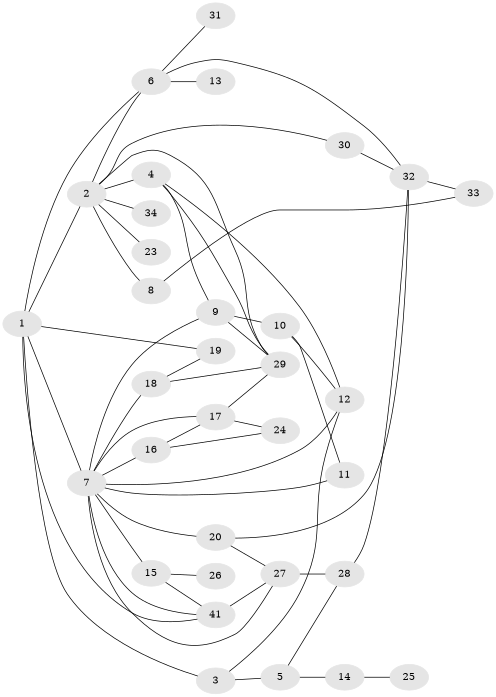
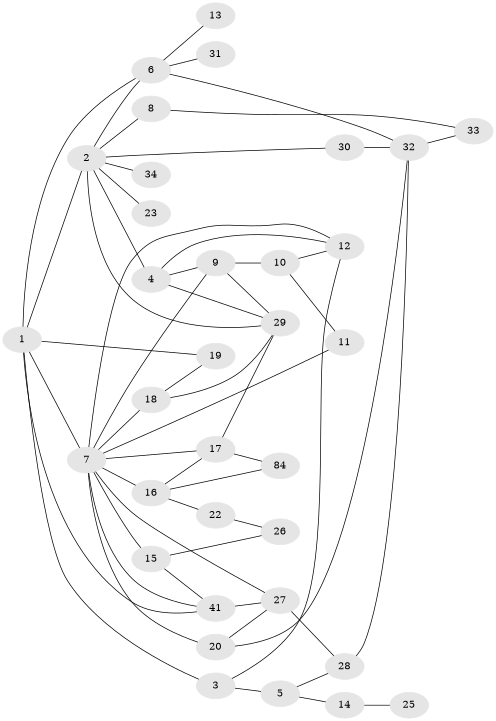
(280, 431) -> (280, 466)
none -> (216, 515)
